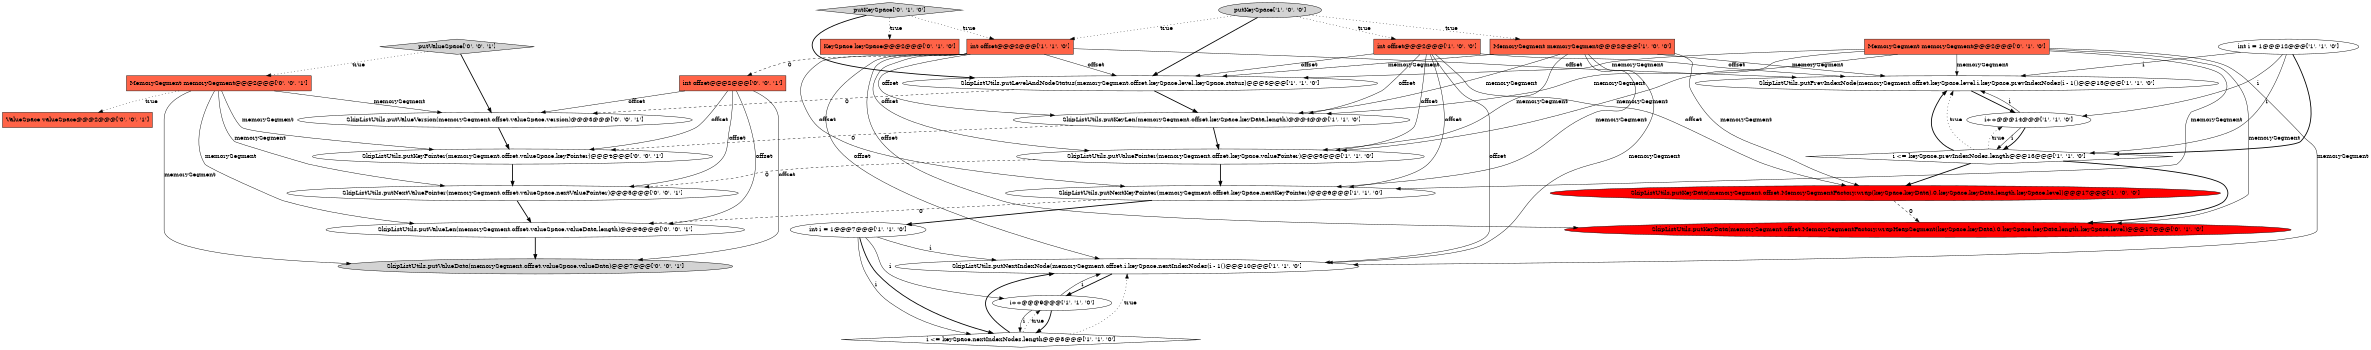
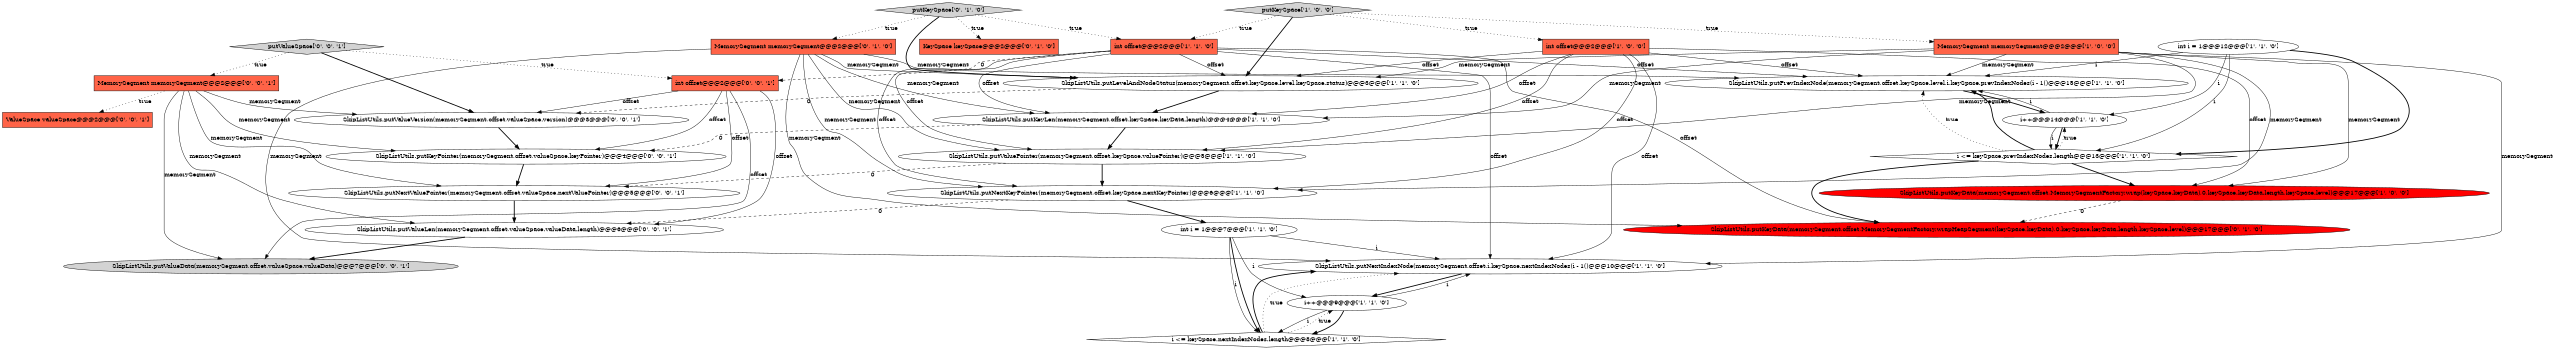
(1270, 10) -> (1298, 10)
none -> (882, 27)
none -> (515, 65)
